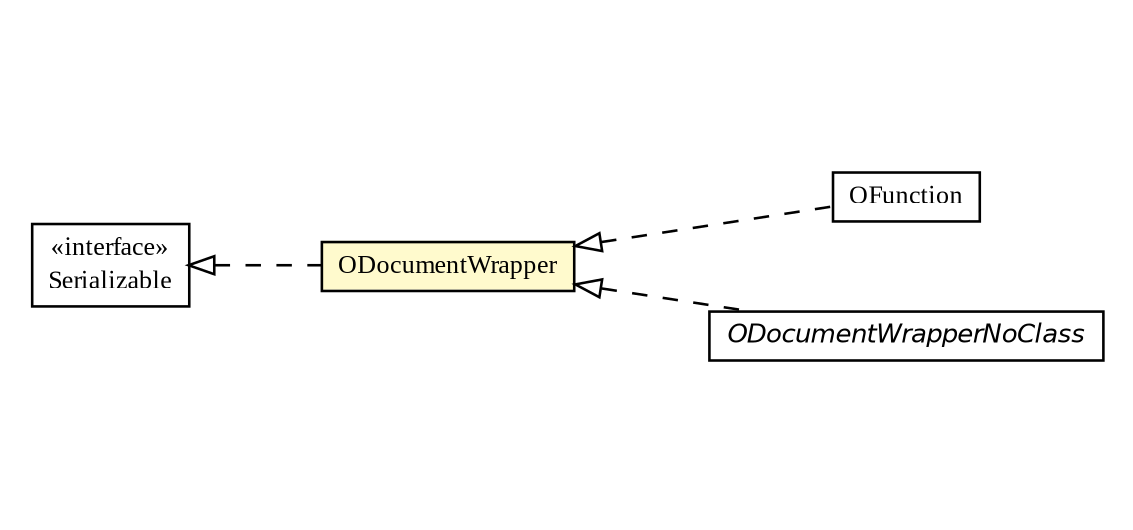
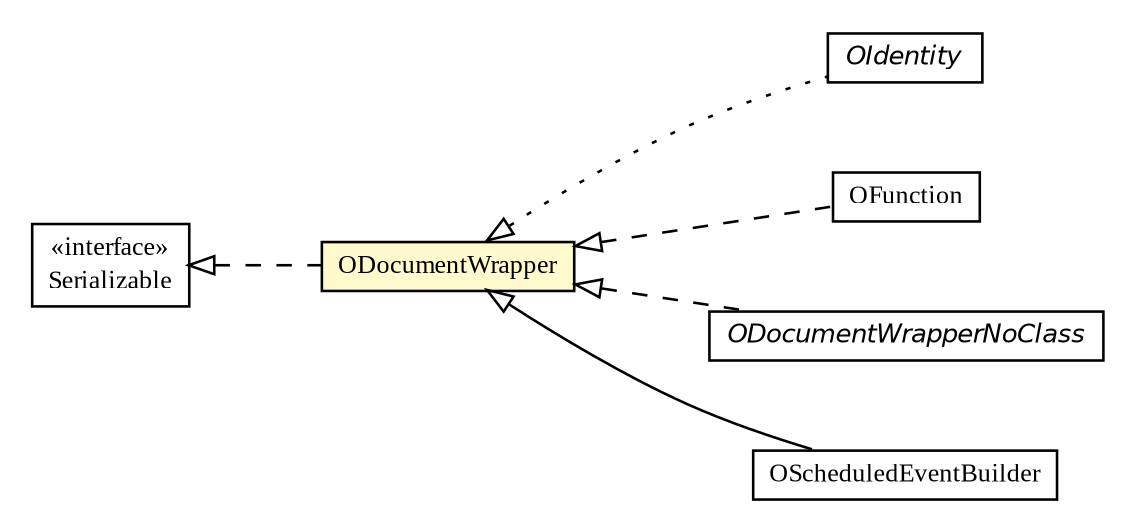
none -> (905, 57)
none -> (905, 474)
